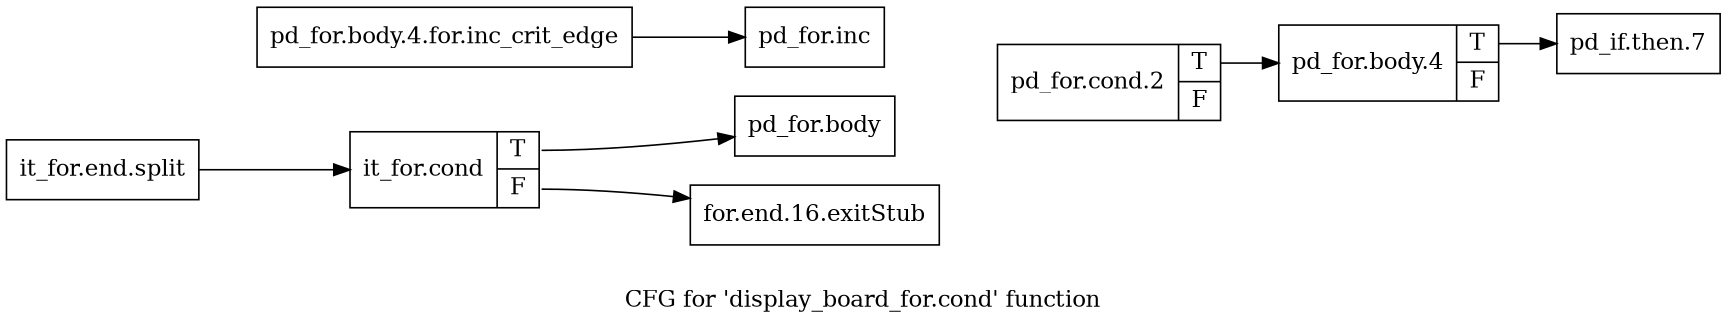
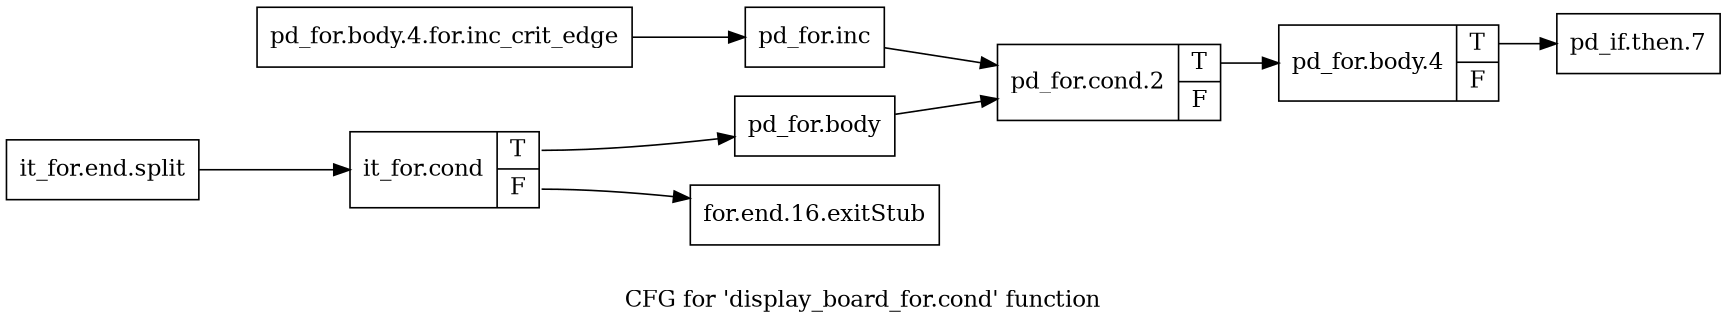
none -> (933, 55)
none -> (938, 108)
